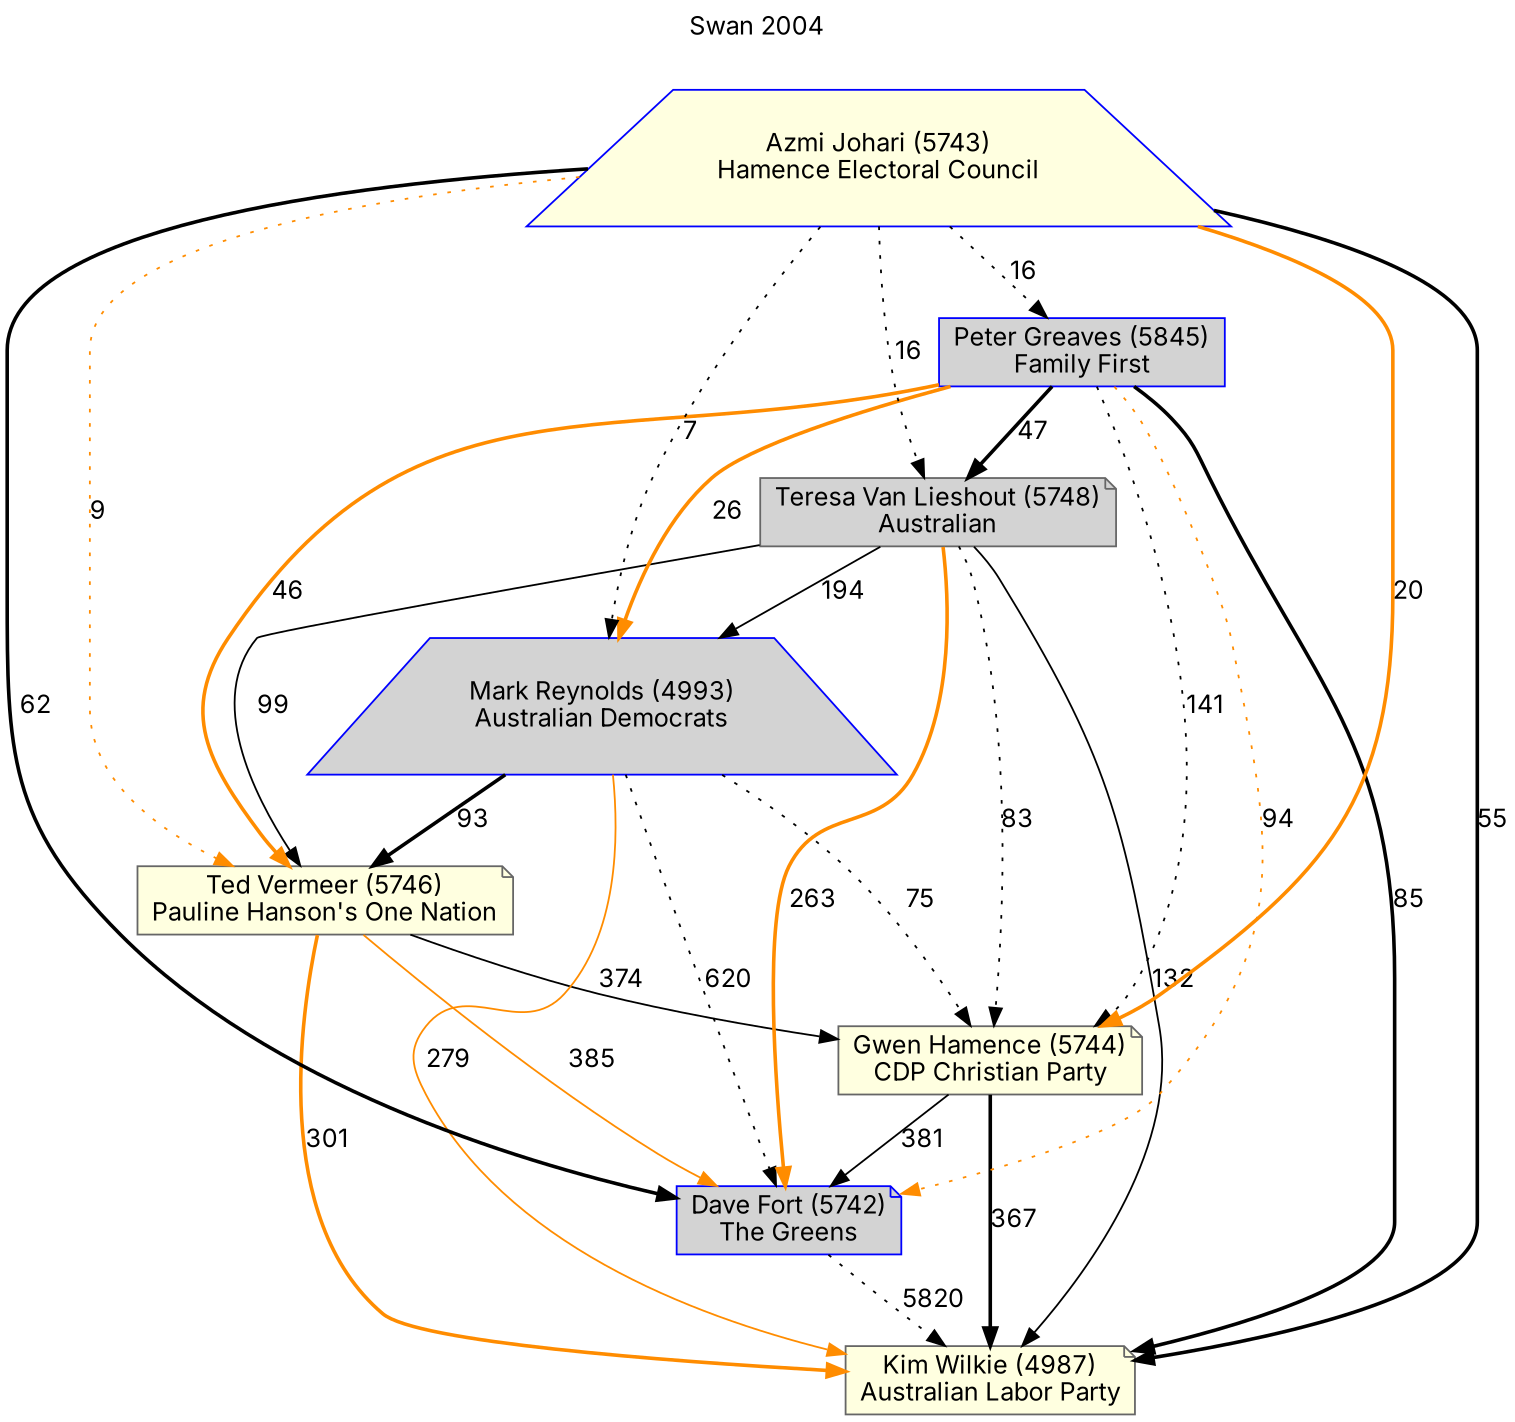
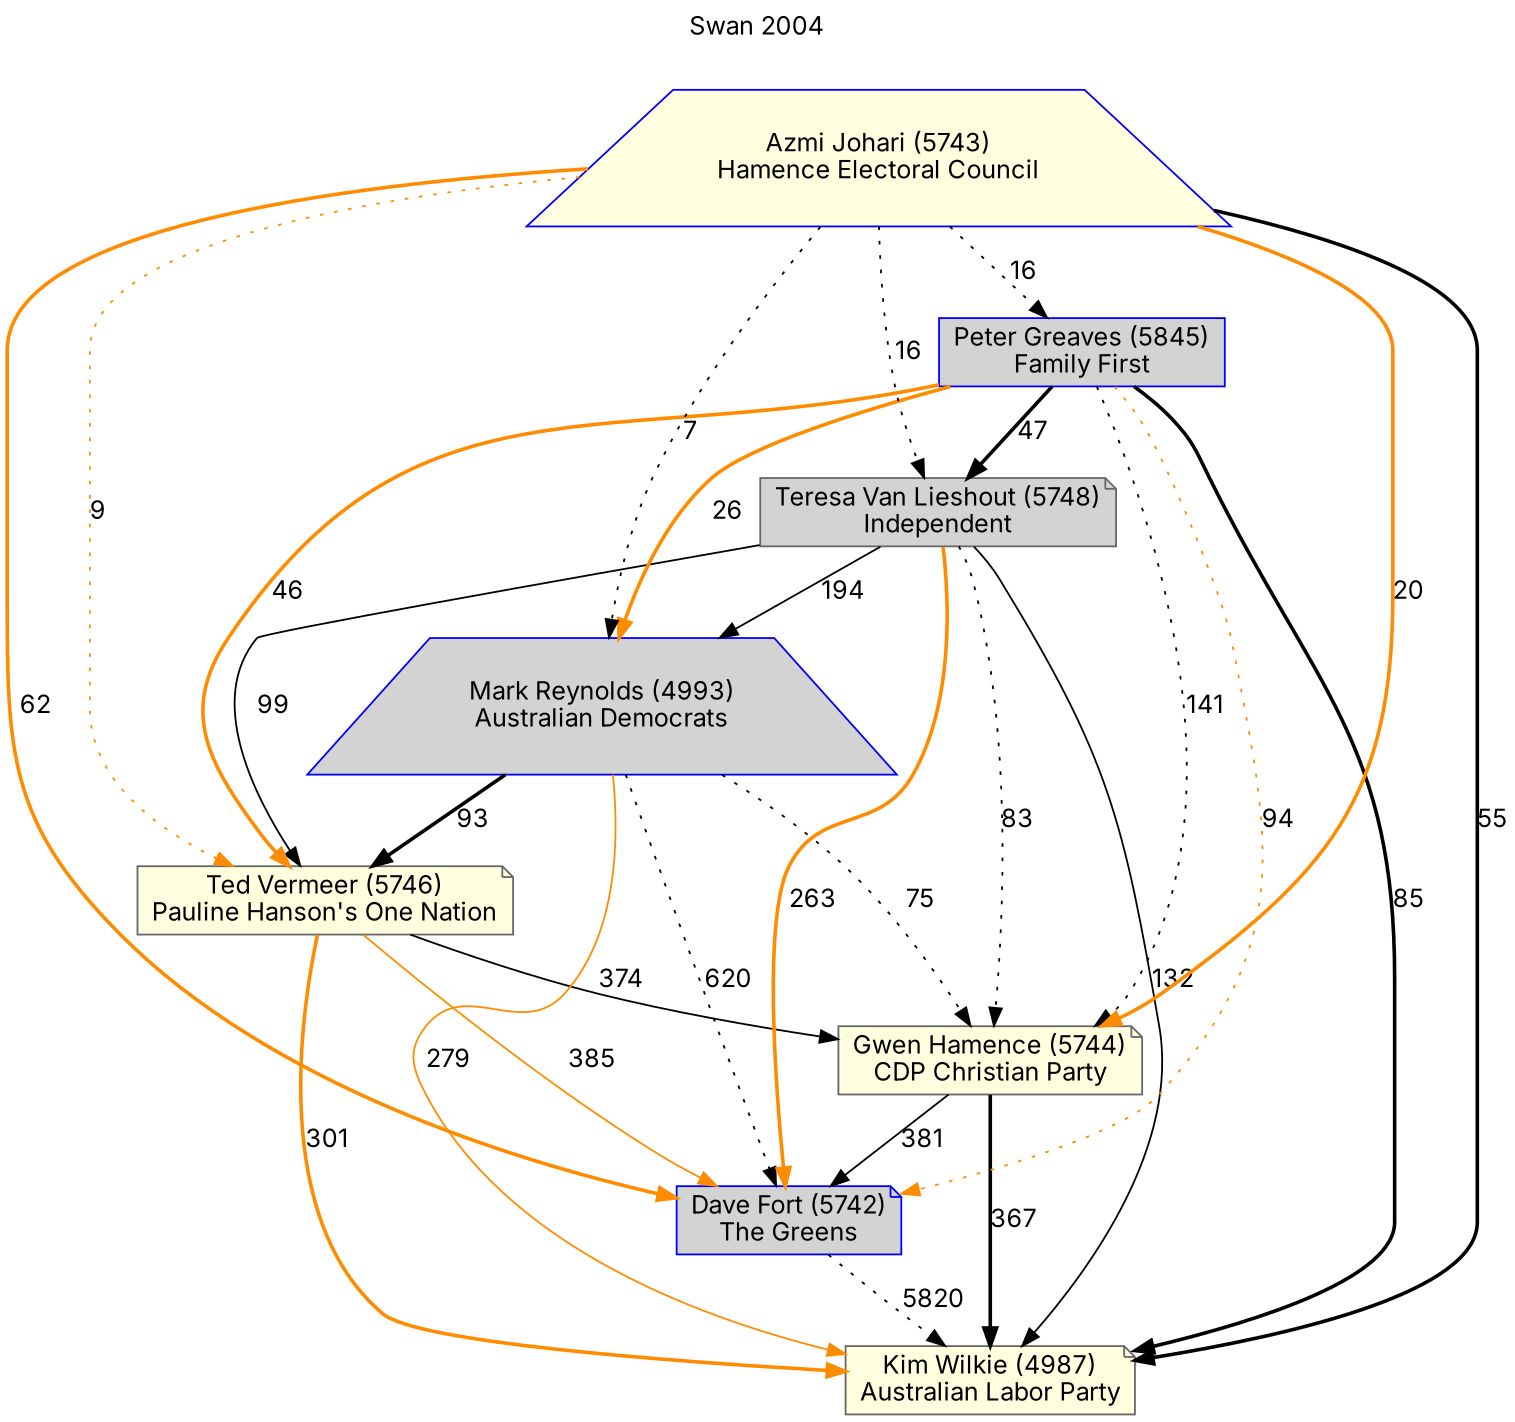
(938, 512) -> (938, 512)
(7, 642) -> (7, 642)
